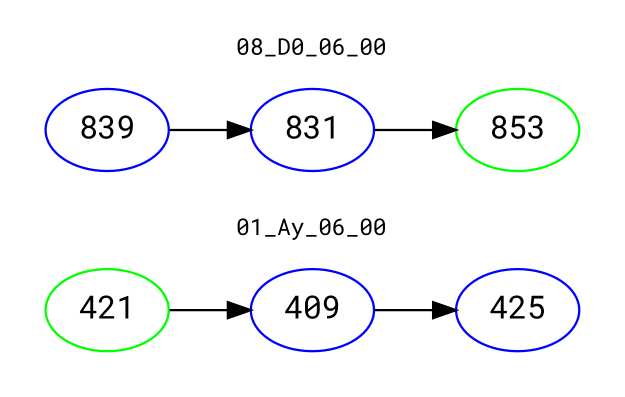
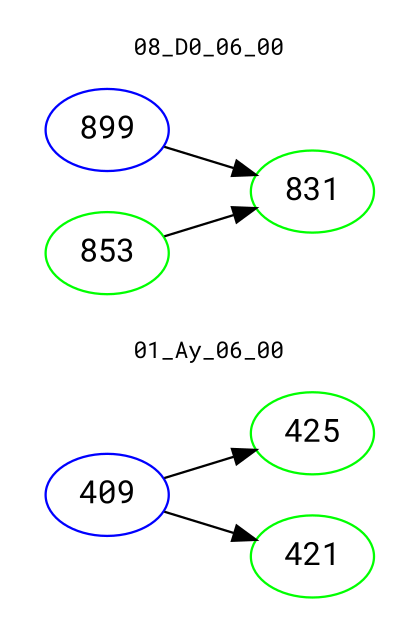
(107, 130) -> (107, 130)
(312, 130) -> (312, 192)
(404, 130) -> (199, 226)
(199, 310) -> (199, 522)
(518, 310) -> (312, 433)
